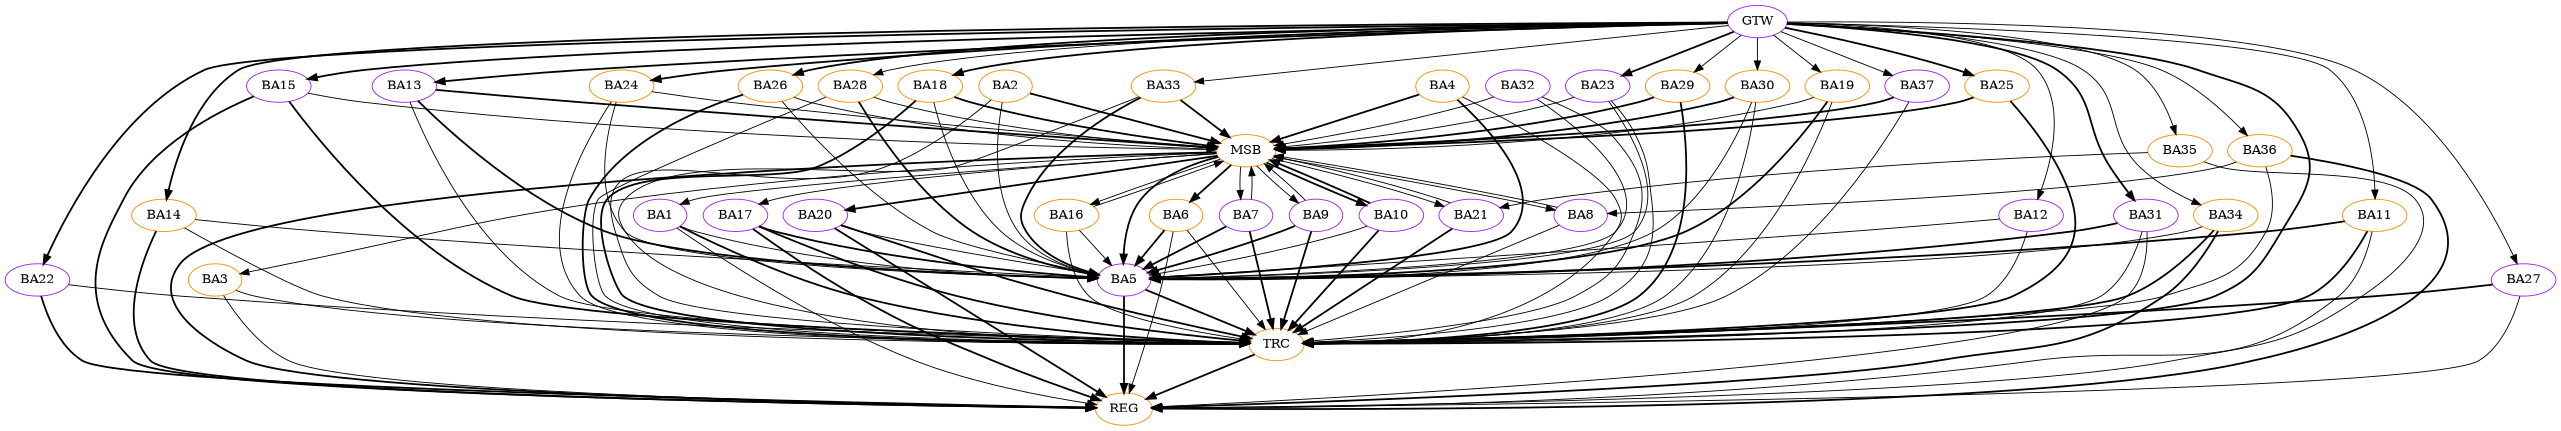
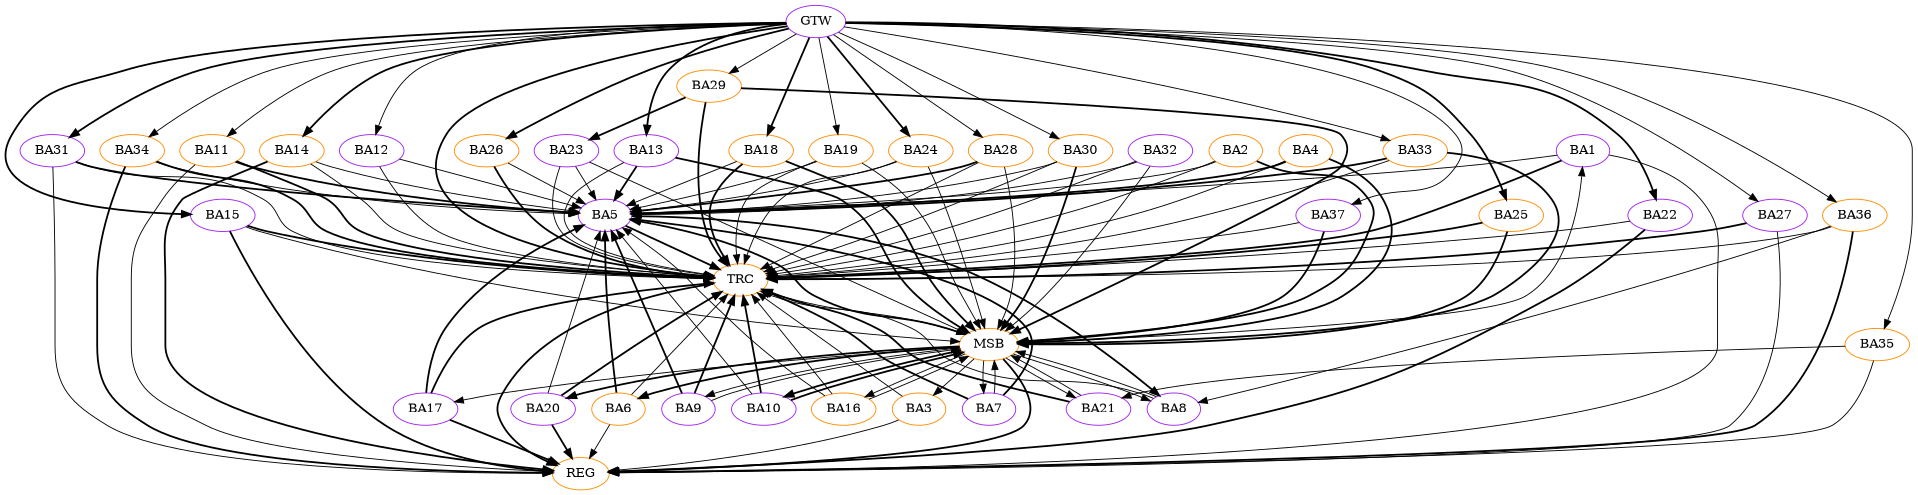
(1682, 52) -> (642, 117)
(999, 134) -> (859, 312)
(1664, 238) -> (729, 187)
(1124, 351) -> (814, 230)
